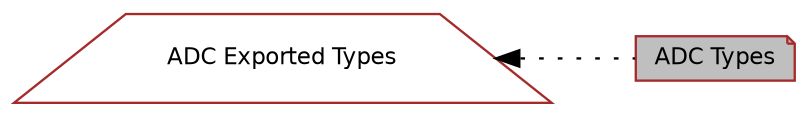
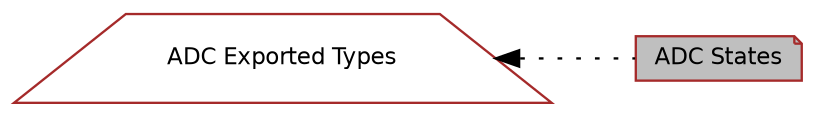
(715, 58) -> (719, 58)
